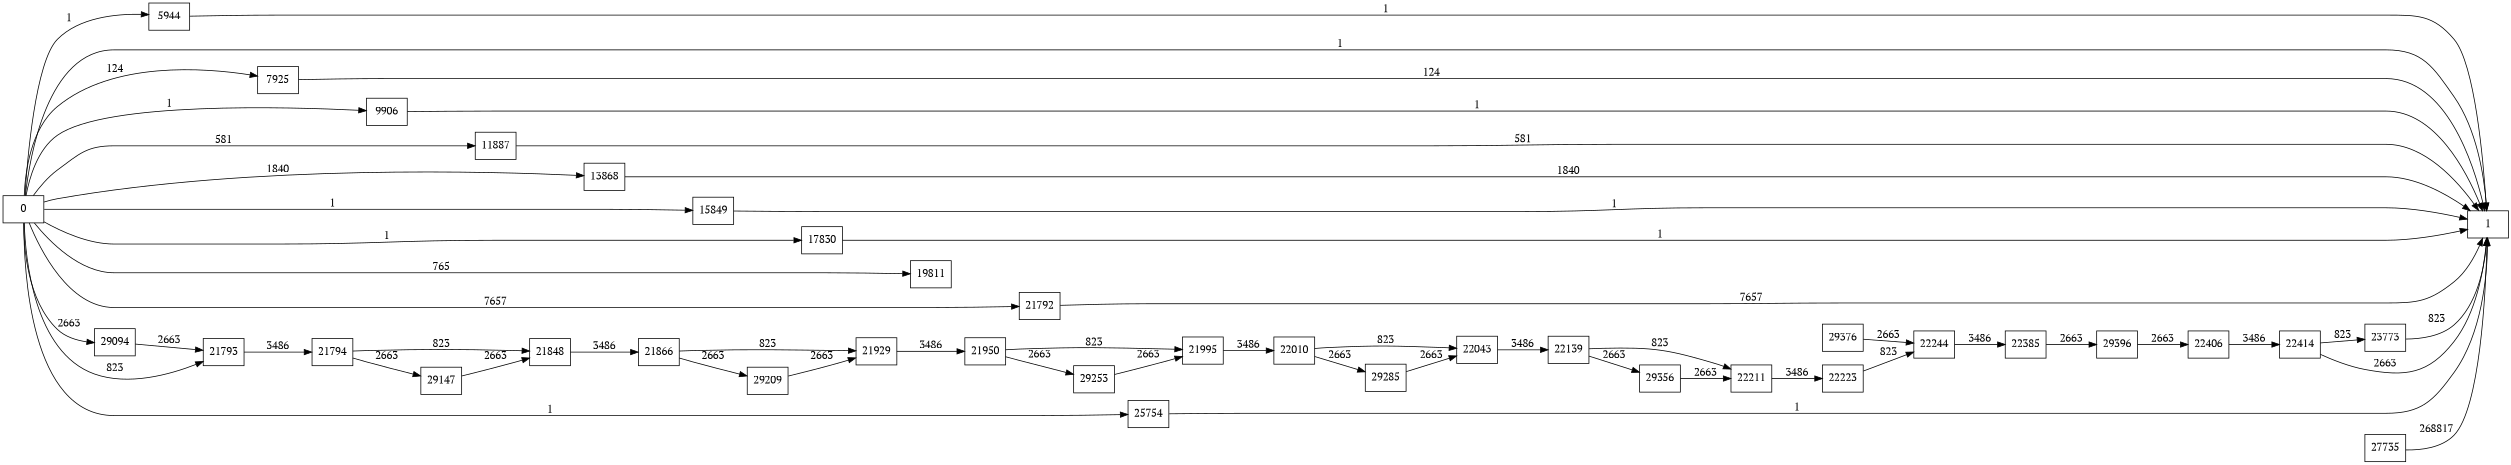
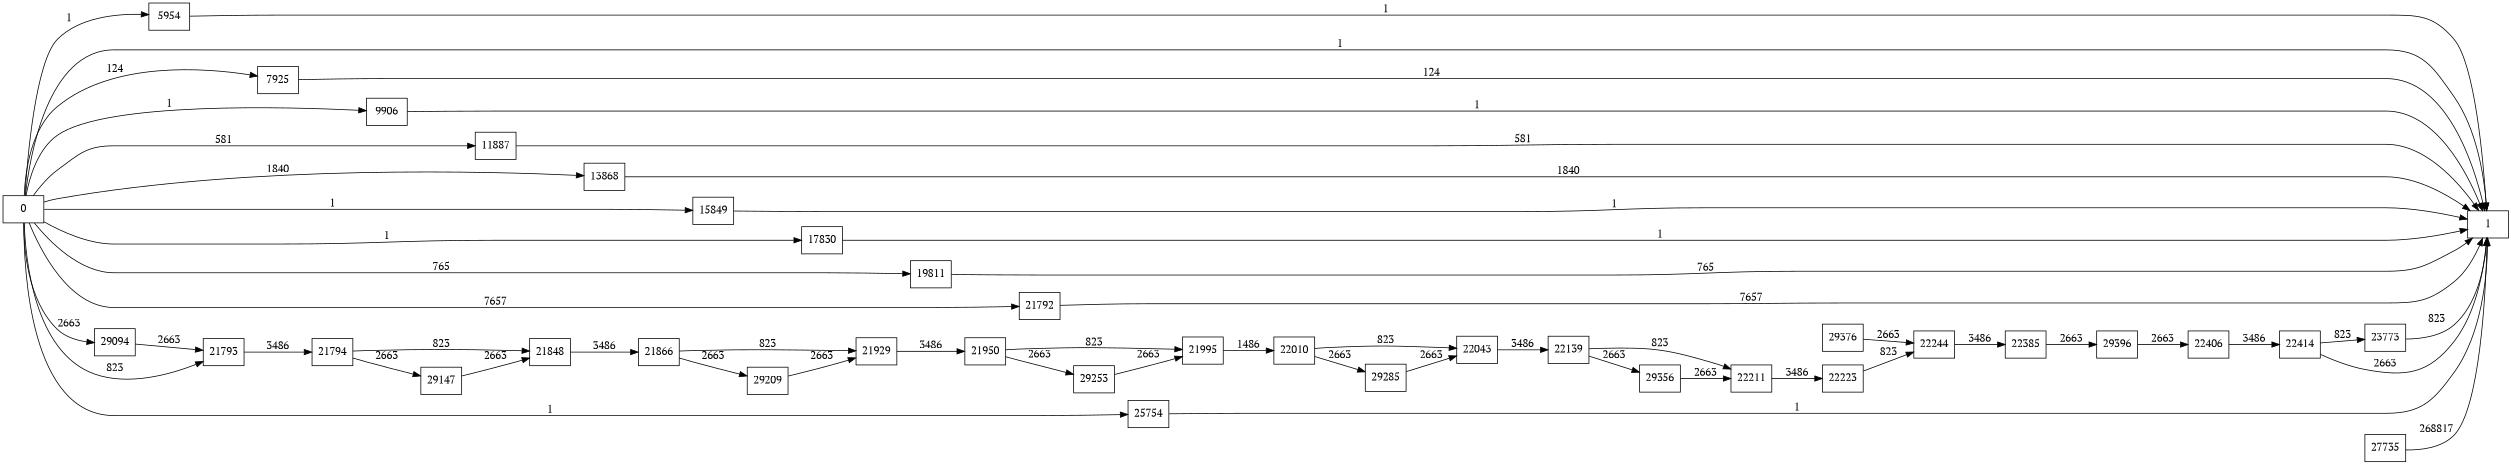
(169, 17) -> (169, 17)
none -> (1712, 273)
(1249, 345) -> (1249, 345)
